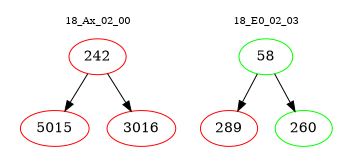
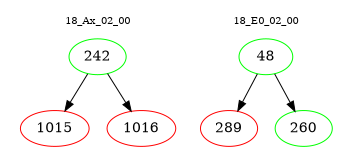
(266, 21) -> (266, 21)
(98, 57) -> (98, 57)
(266, 57) -> (266, 57)
(55, 128) -> (55, 128)
(141, 128) -> (141, 128)
